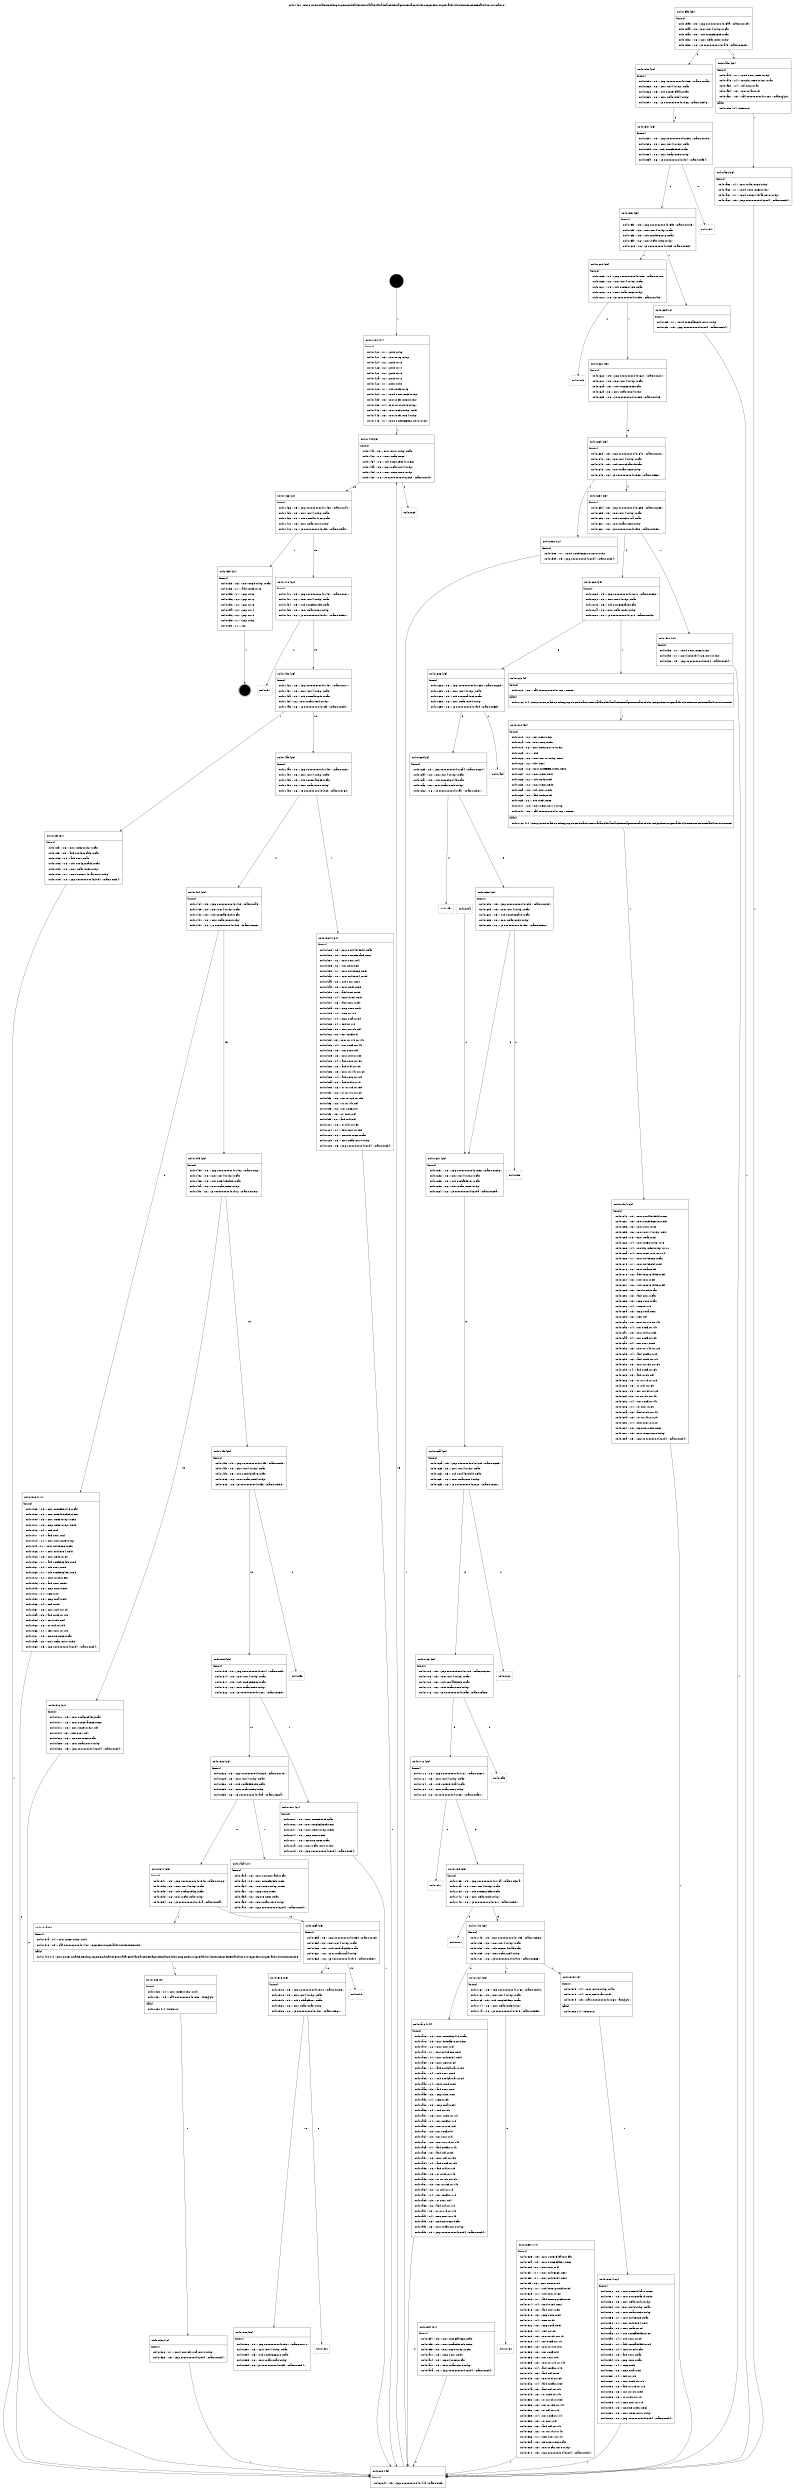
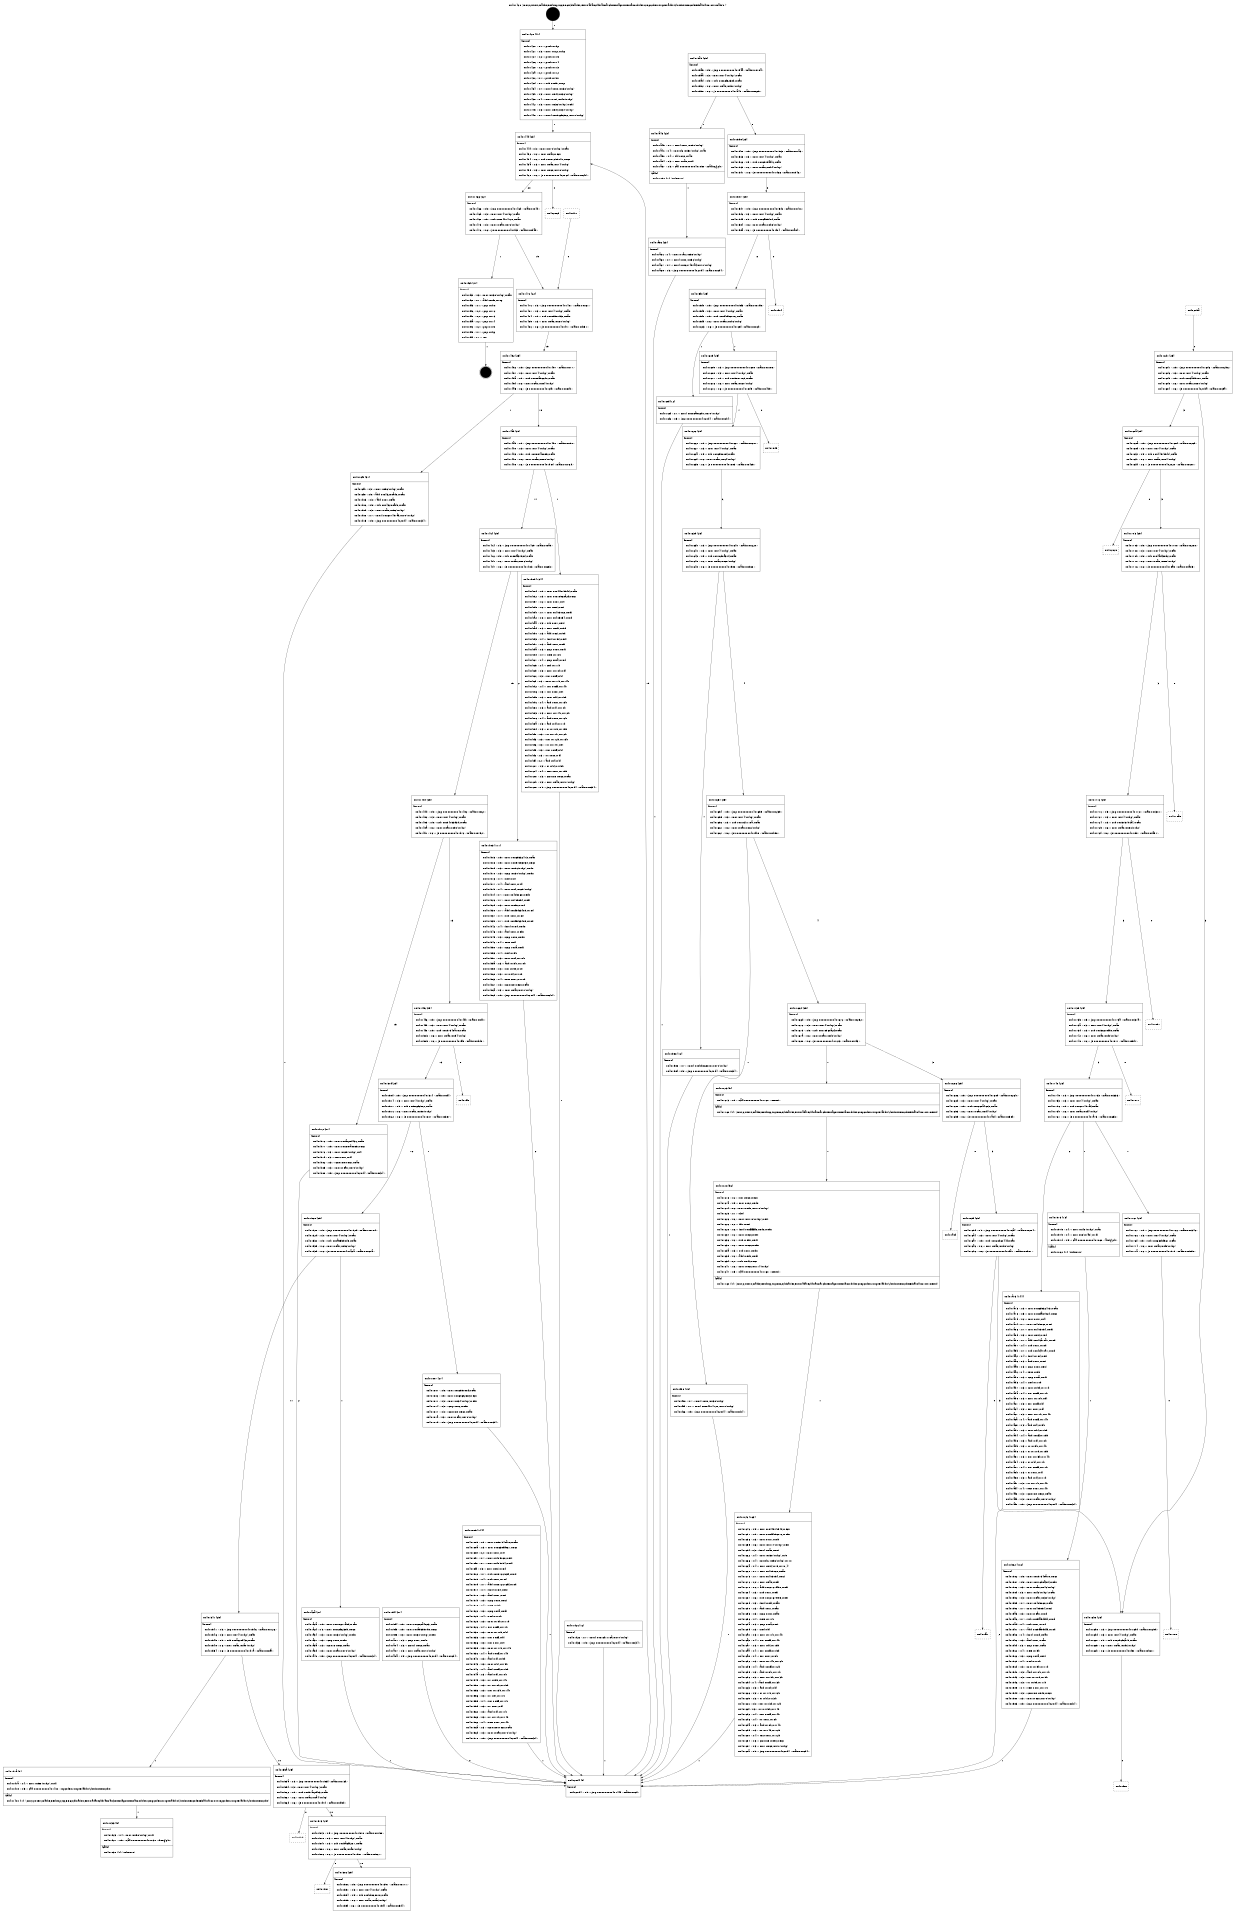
(283, 652) -> (565, 253)
(490, 1041) -> (1204, 1015)
none -> (426, 1773)
(351, 1968) -> (306, 1812)
(184, 2174) -> none
